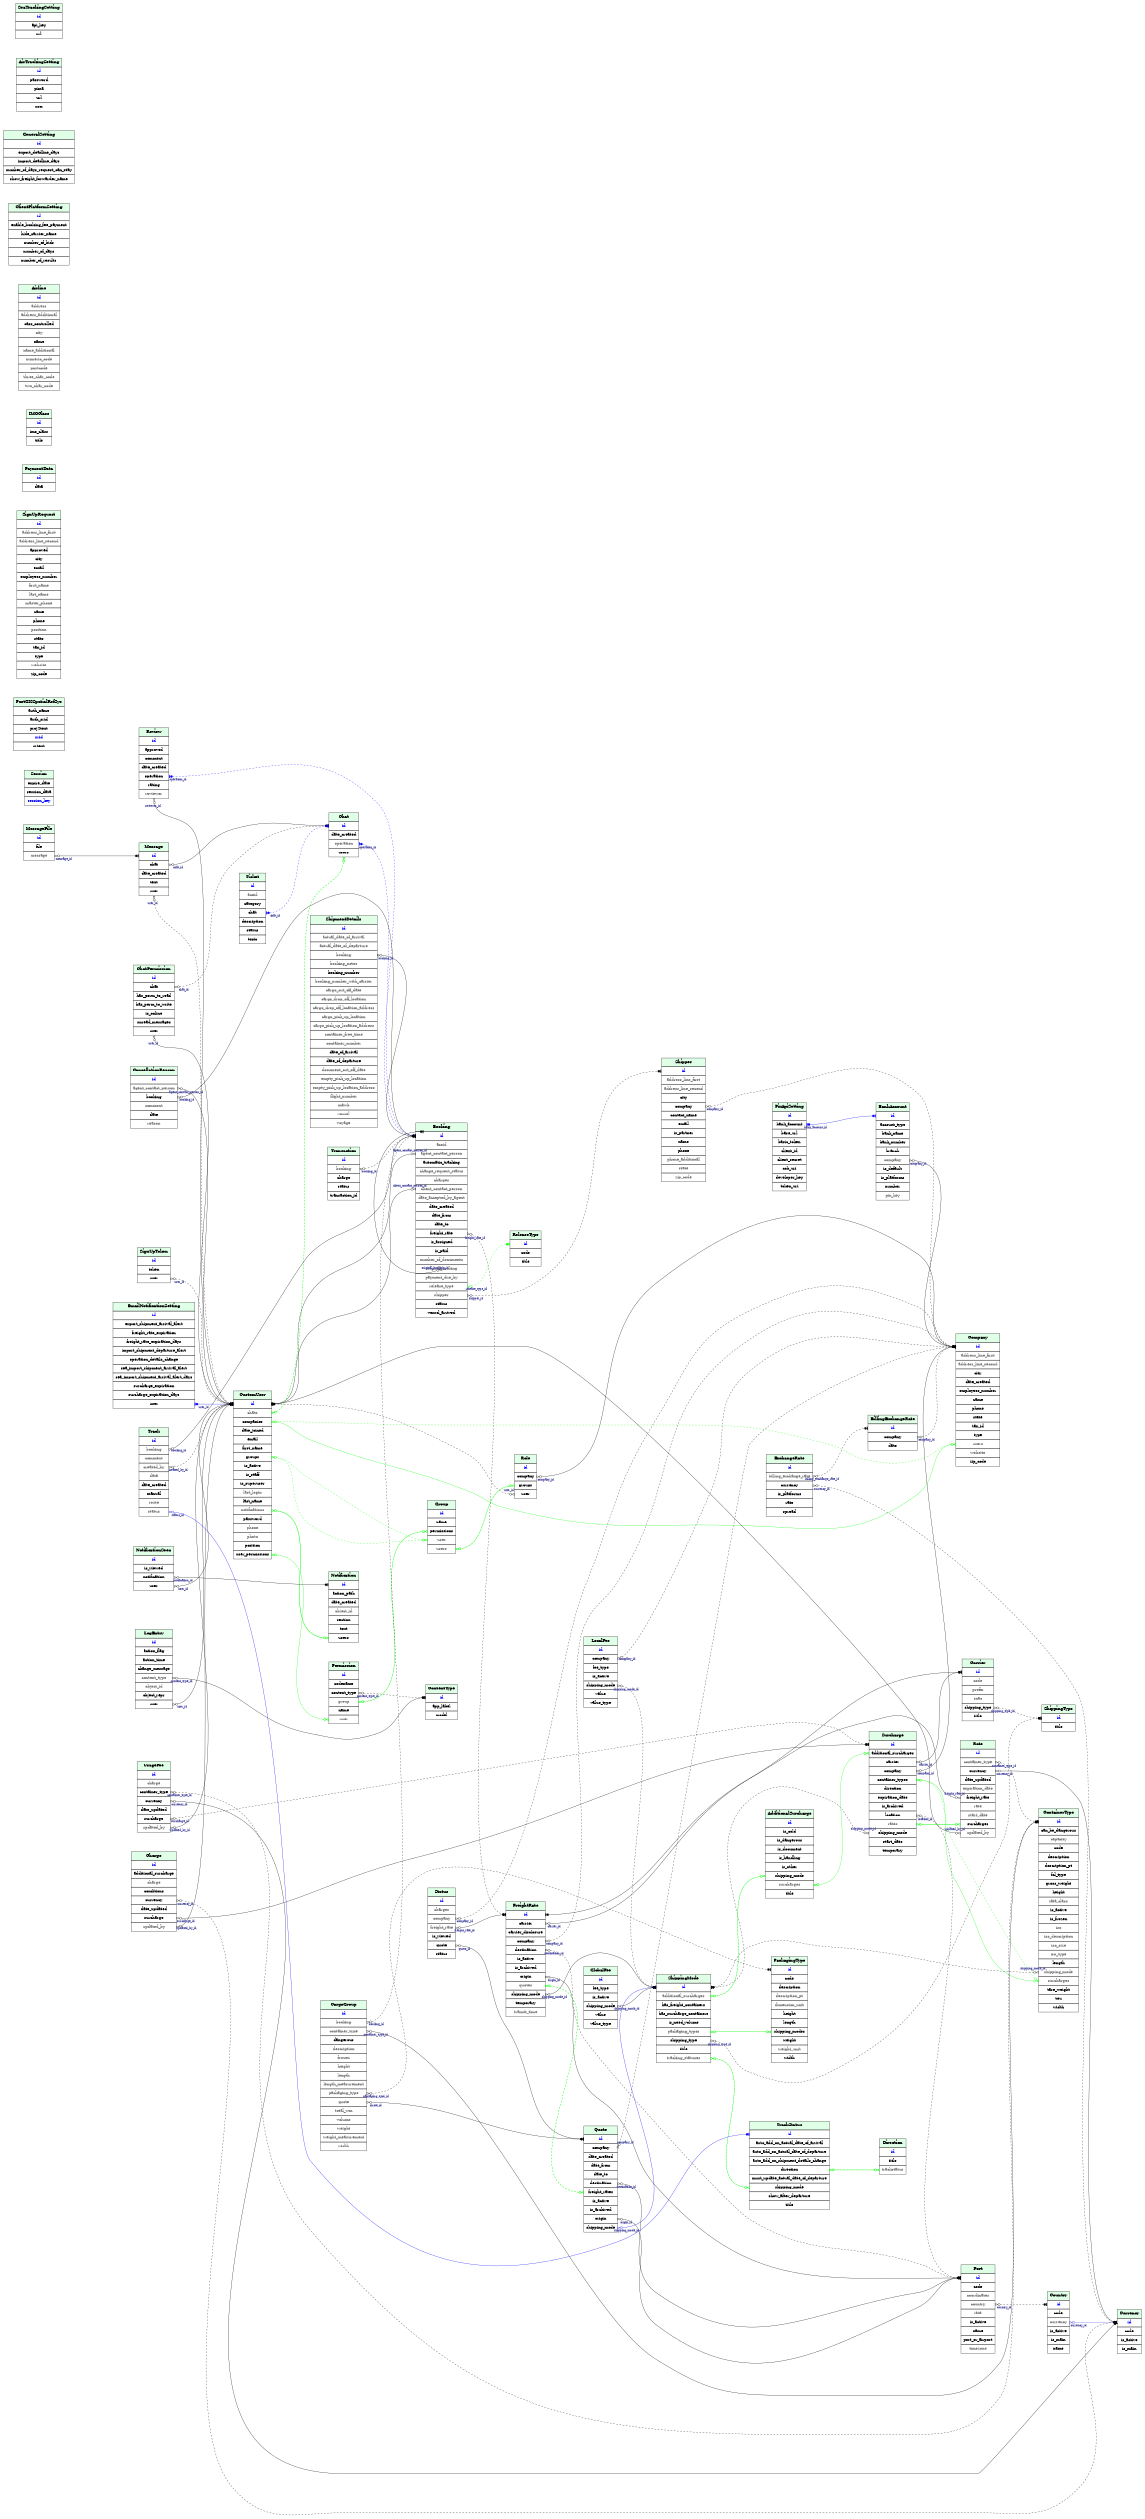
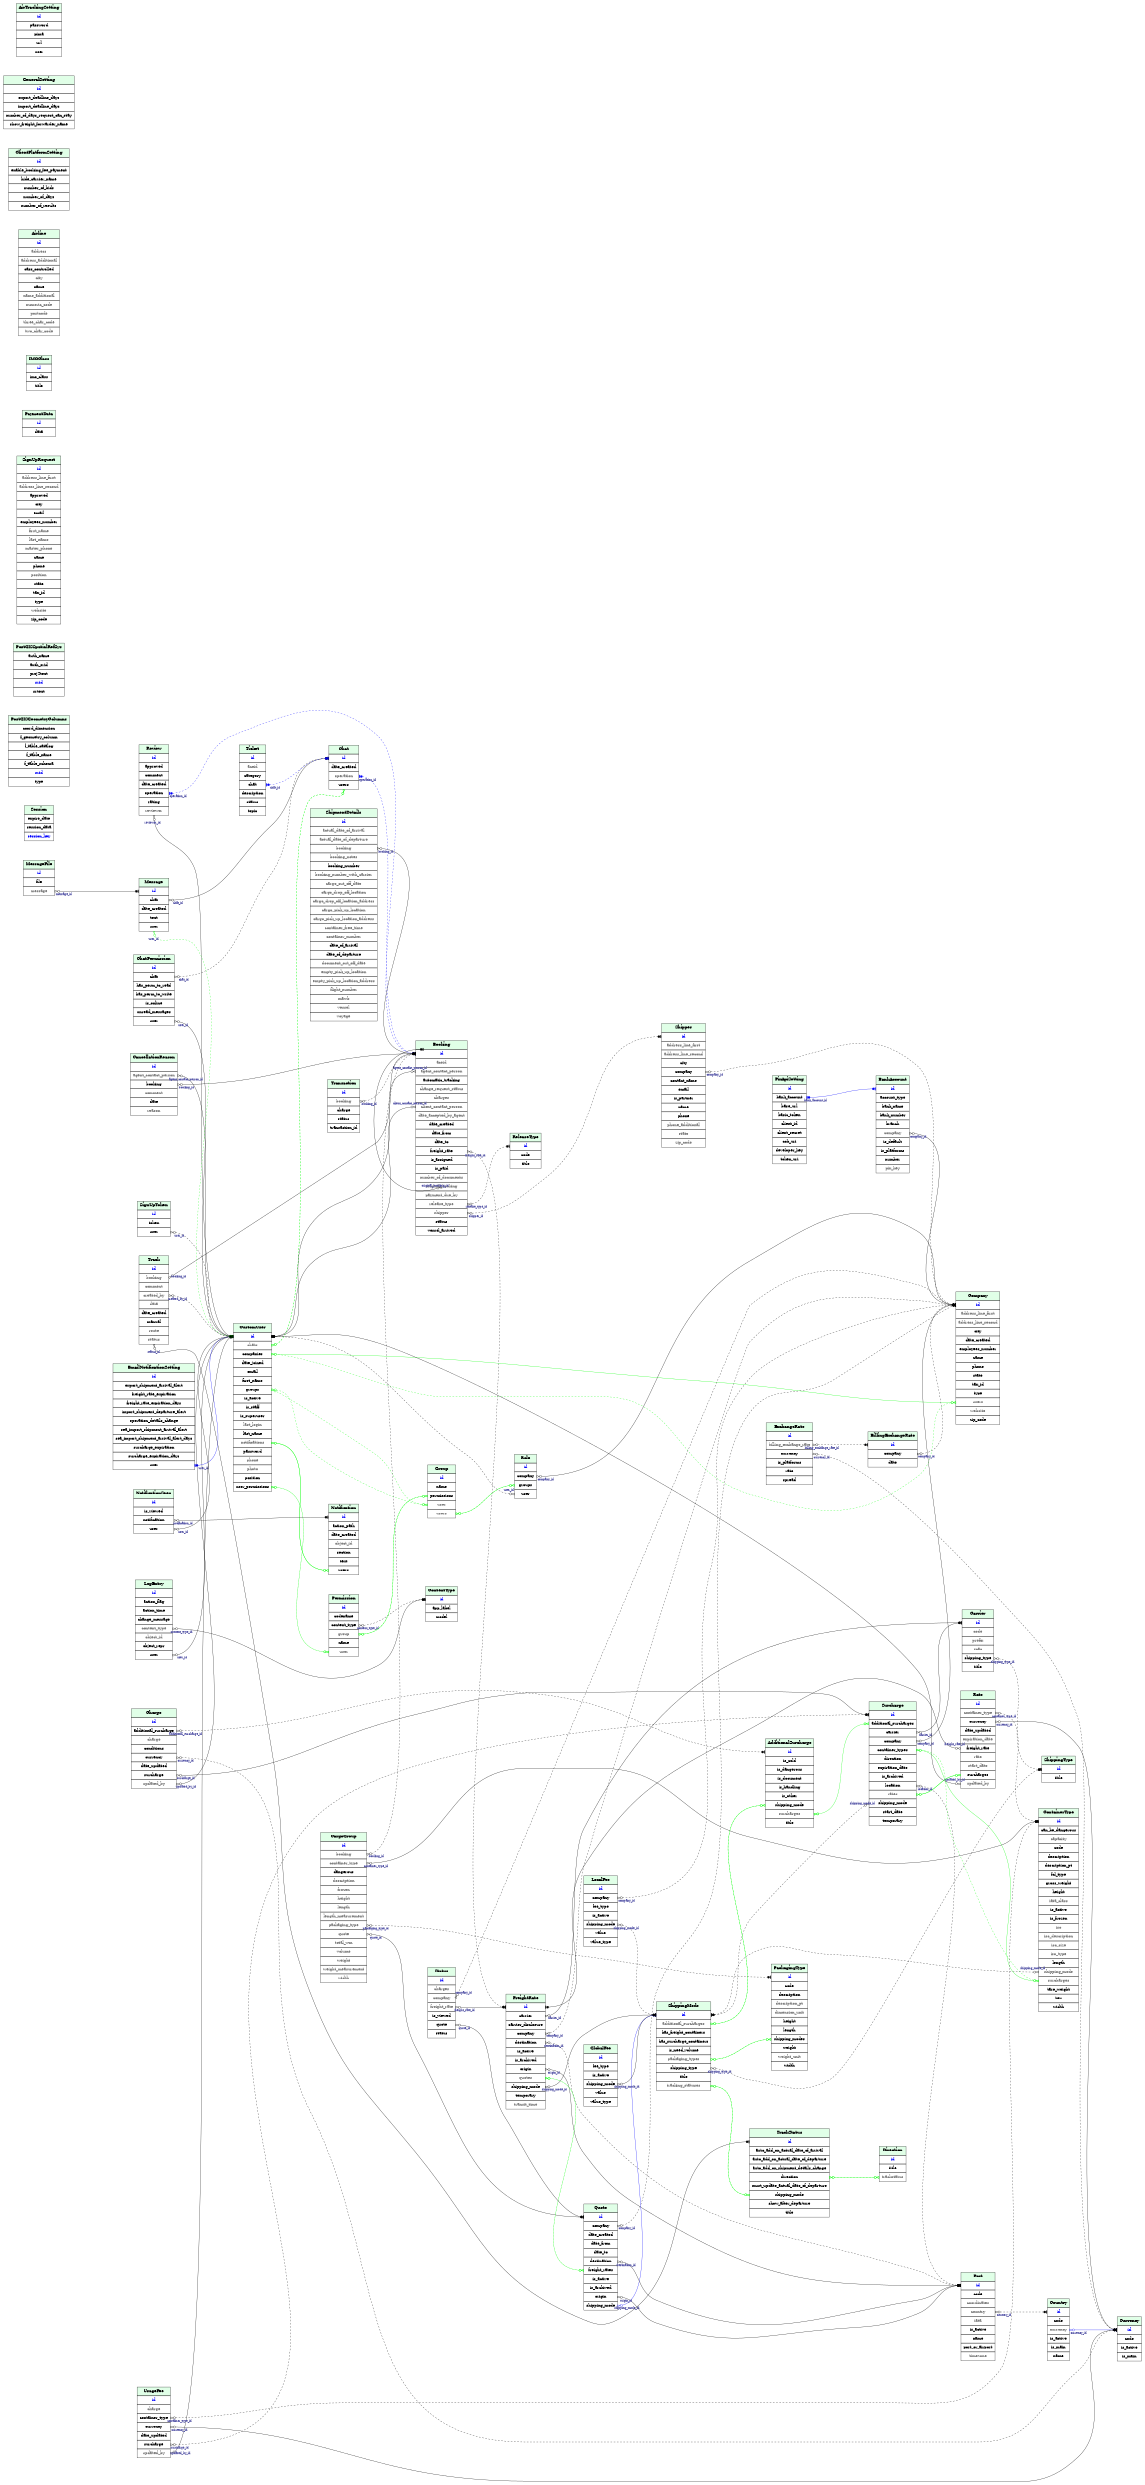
(39, 21) -> none
none -> (39, 751)
(201, 1055) -> (207, 1102)
(489, 1265) -> (489, 1175)
none -> (474, 1691)
(298, 2081) -> (312, 1998)
